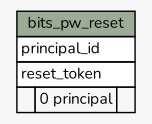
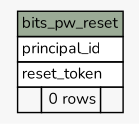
(76, 99) -> (72, 99)
